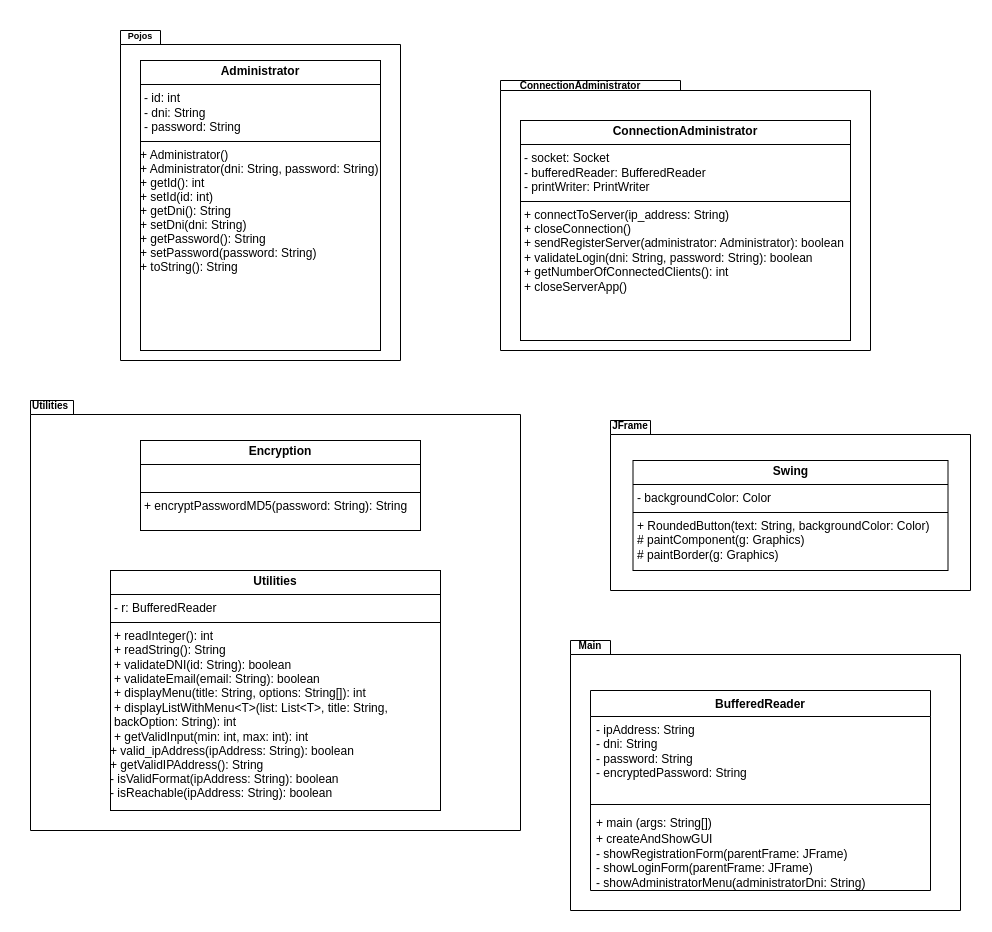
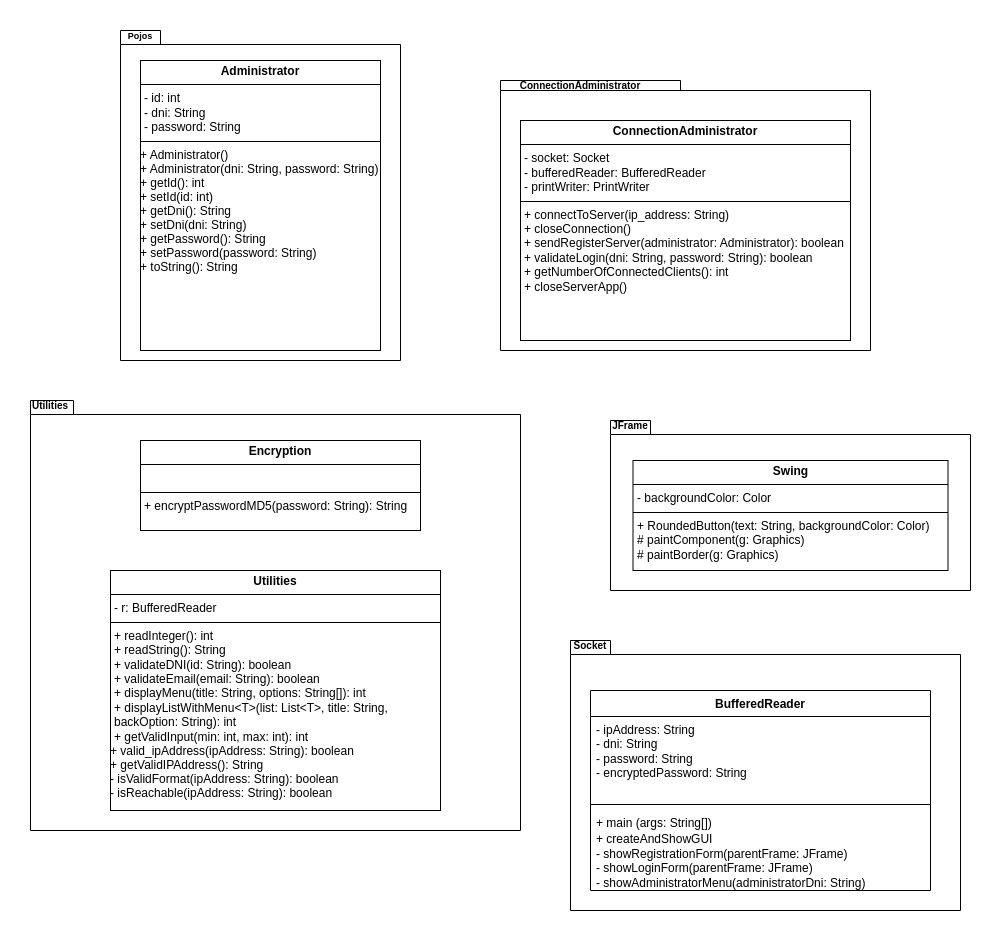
(591, 646) -> (591, 646)
